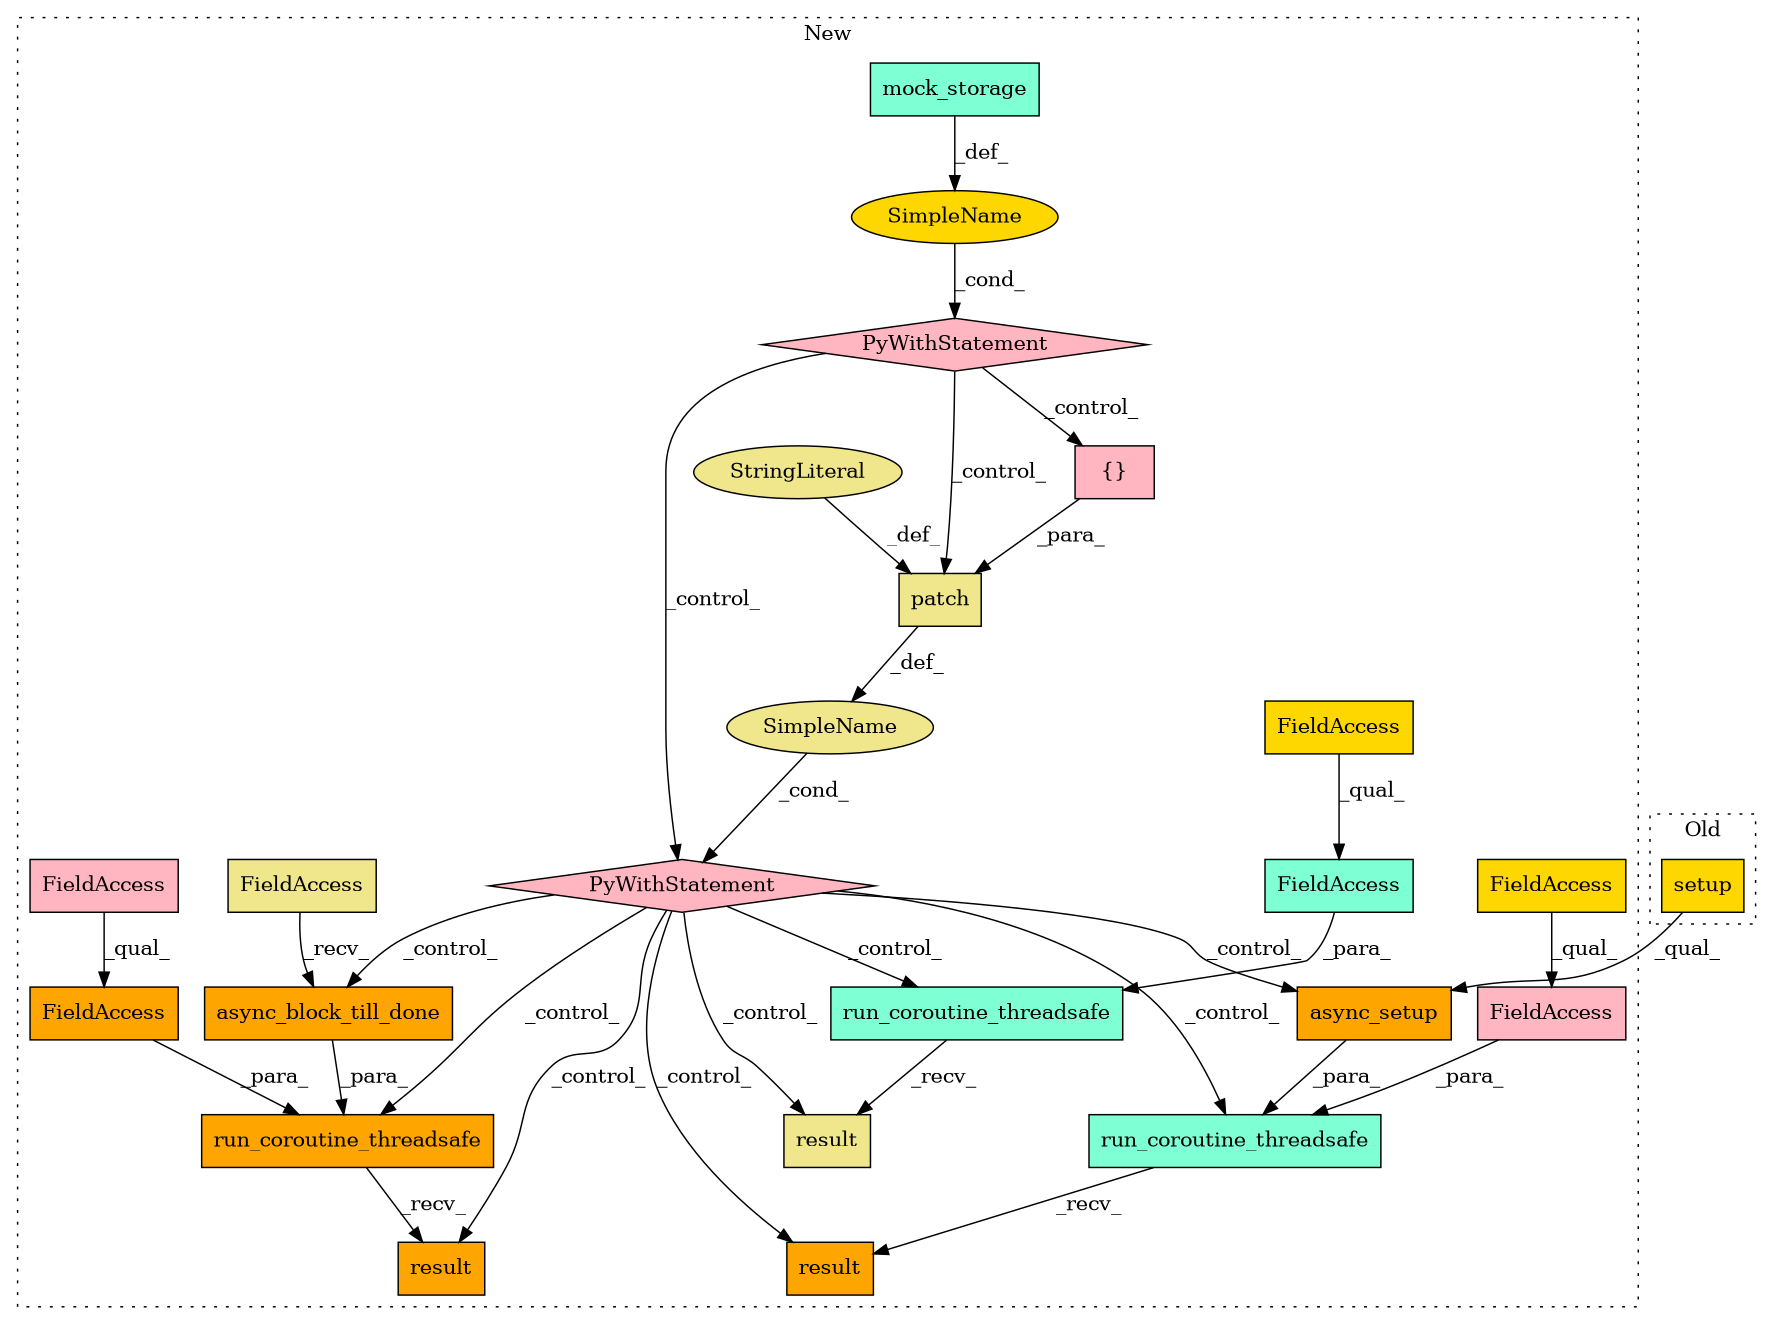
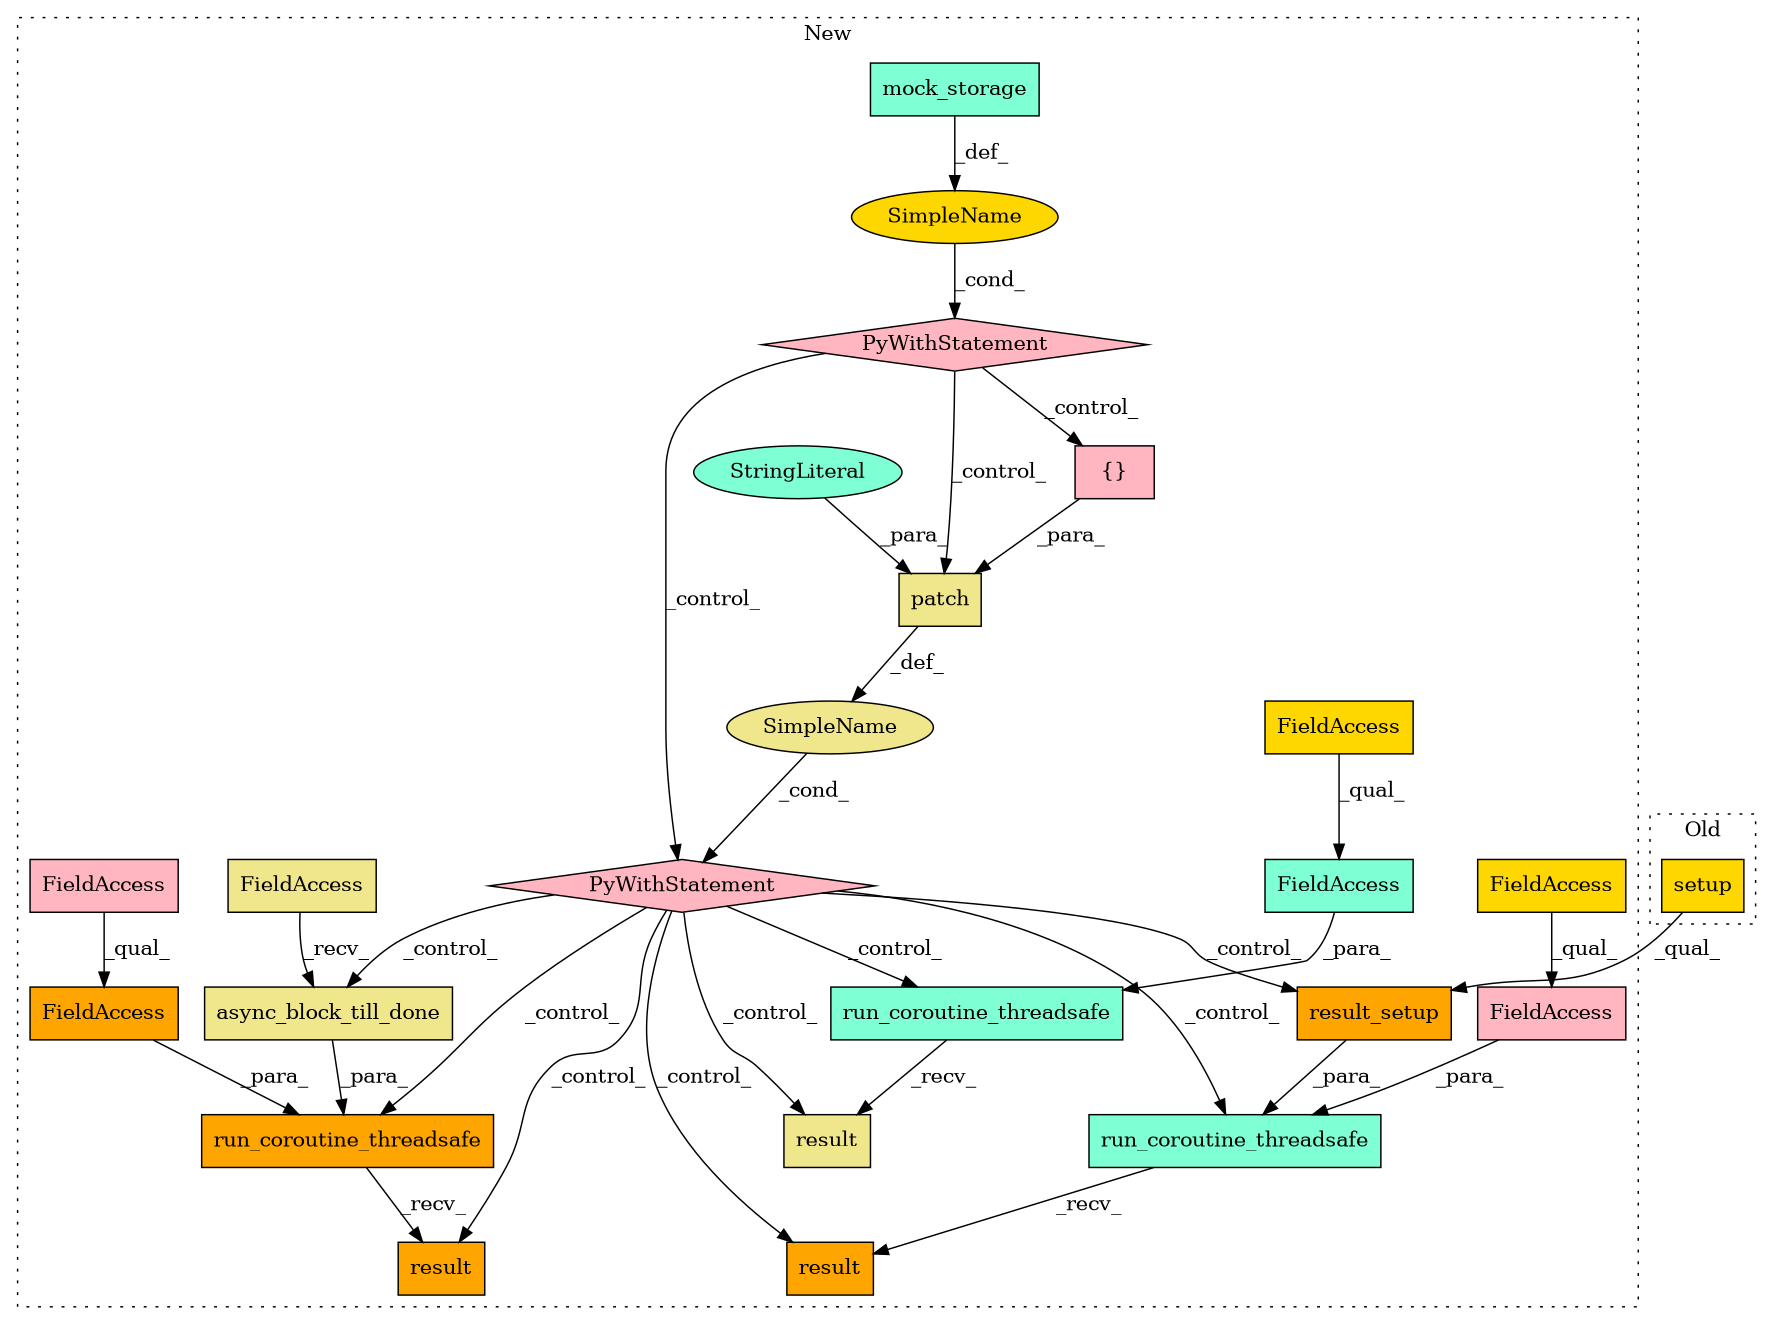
(798, 472) -> (798, 472)
(914, 536) -> (914, 536)
(329, 1013) -> (329, 1013)
(1374, 1013) -> (1374, 1013)
